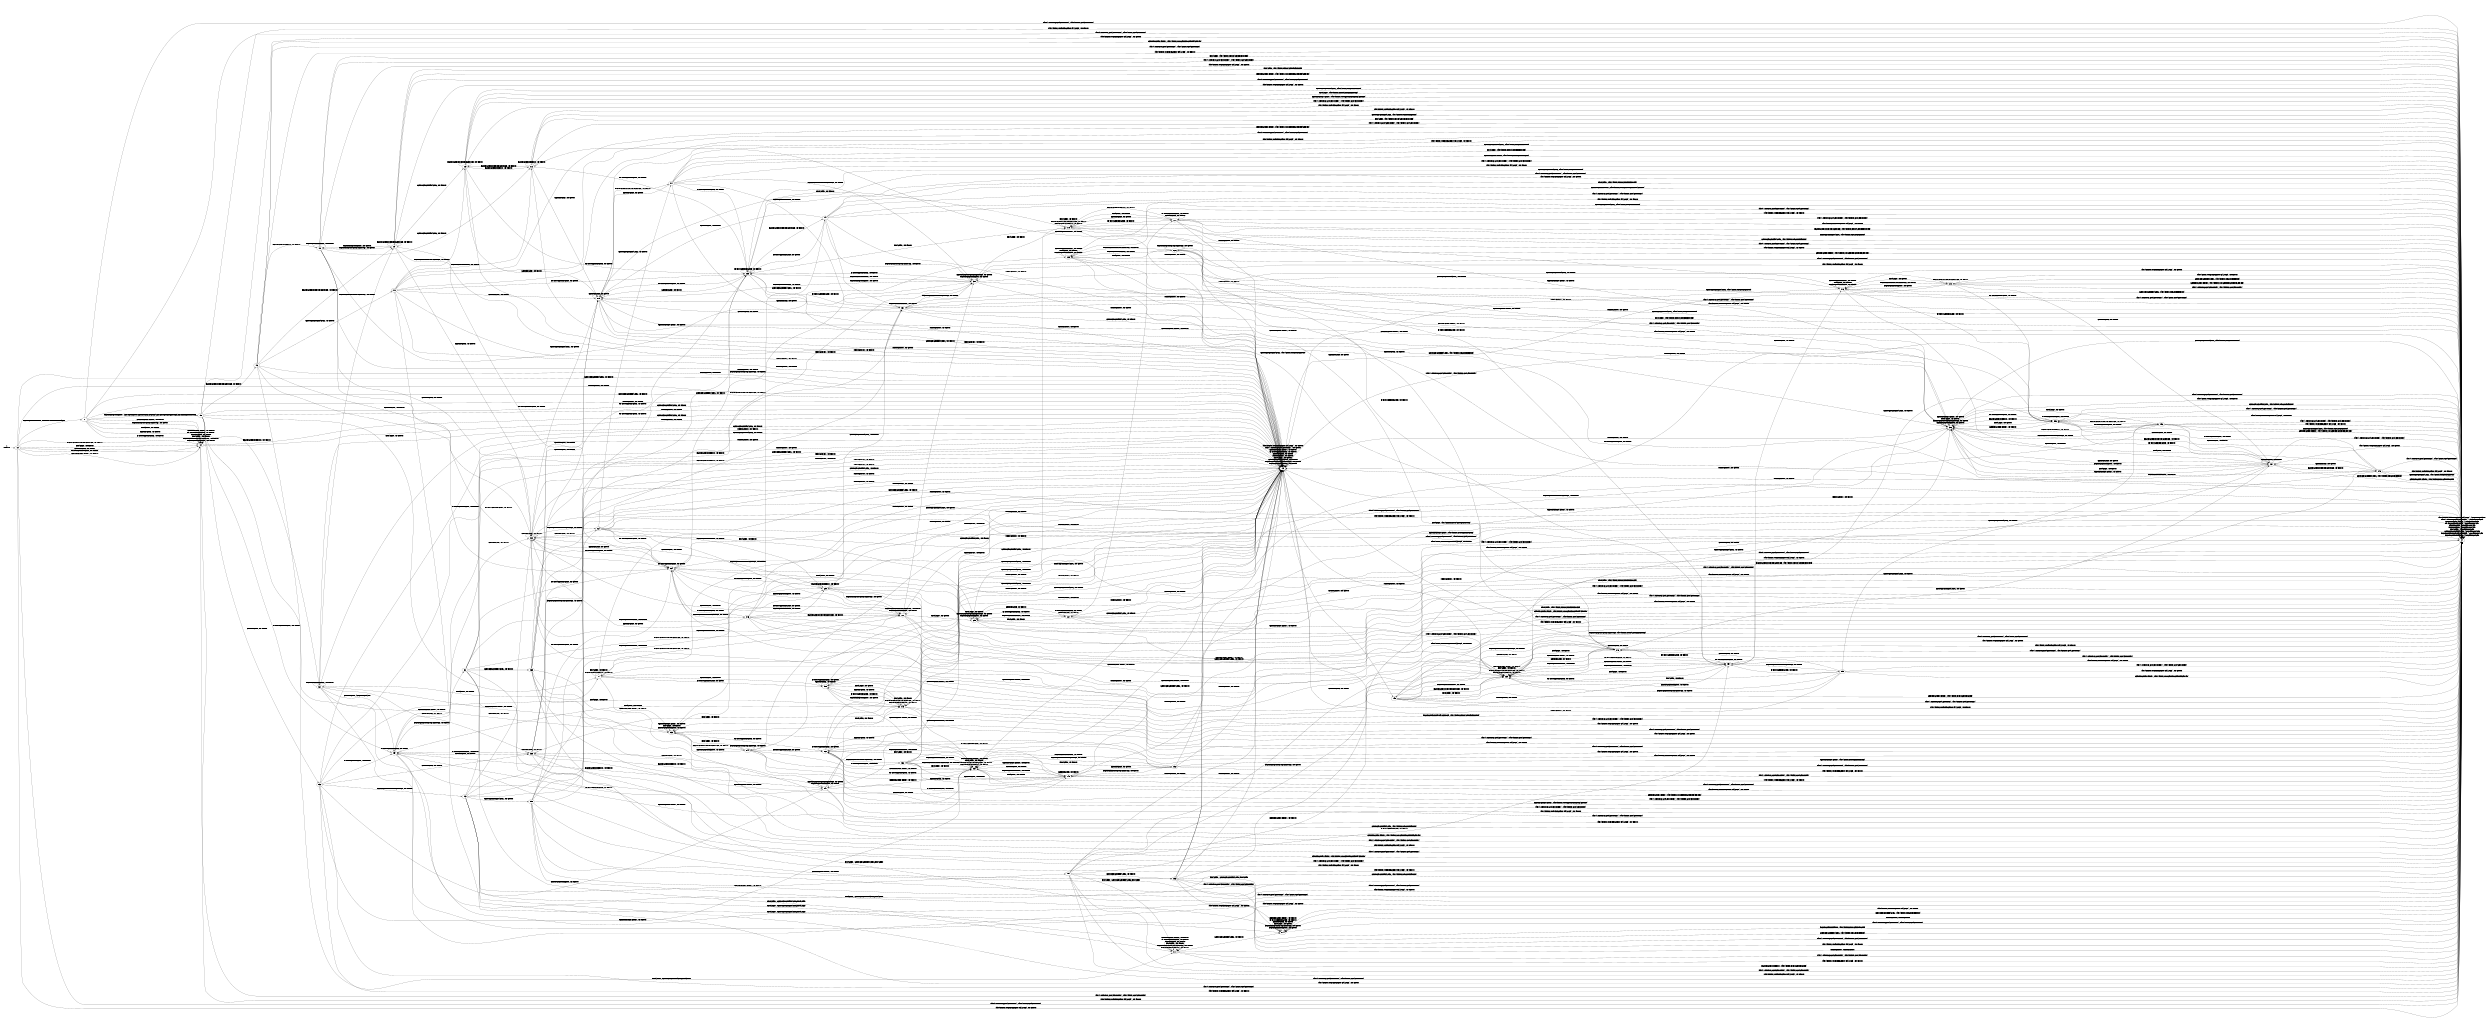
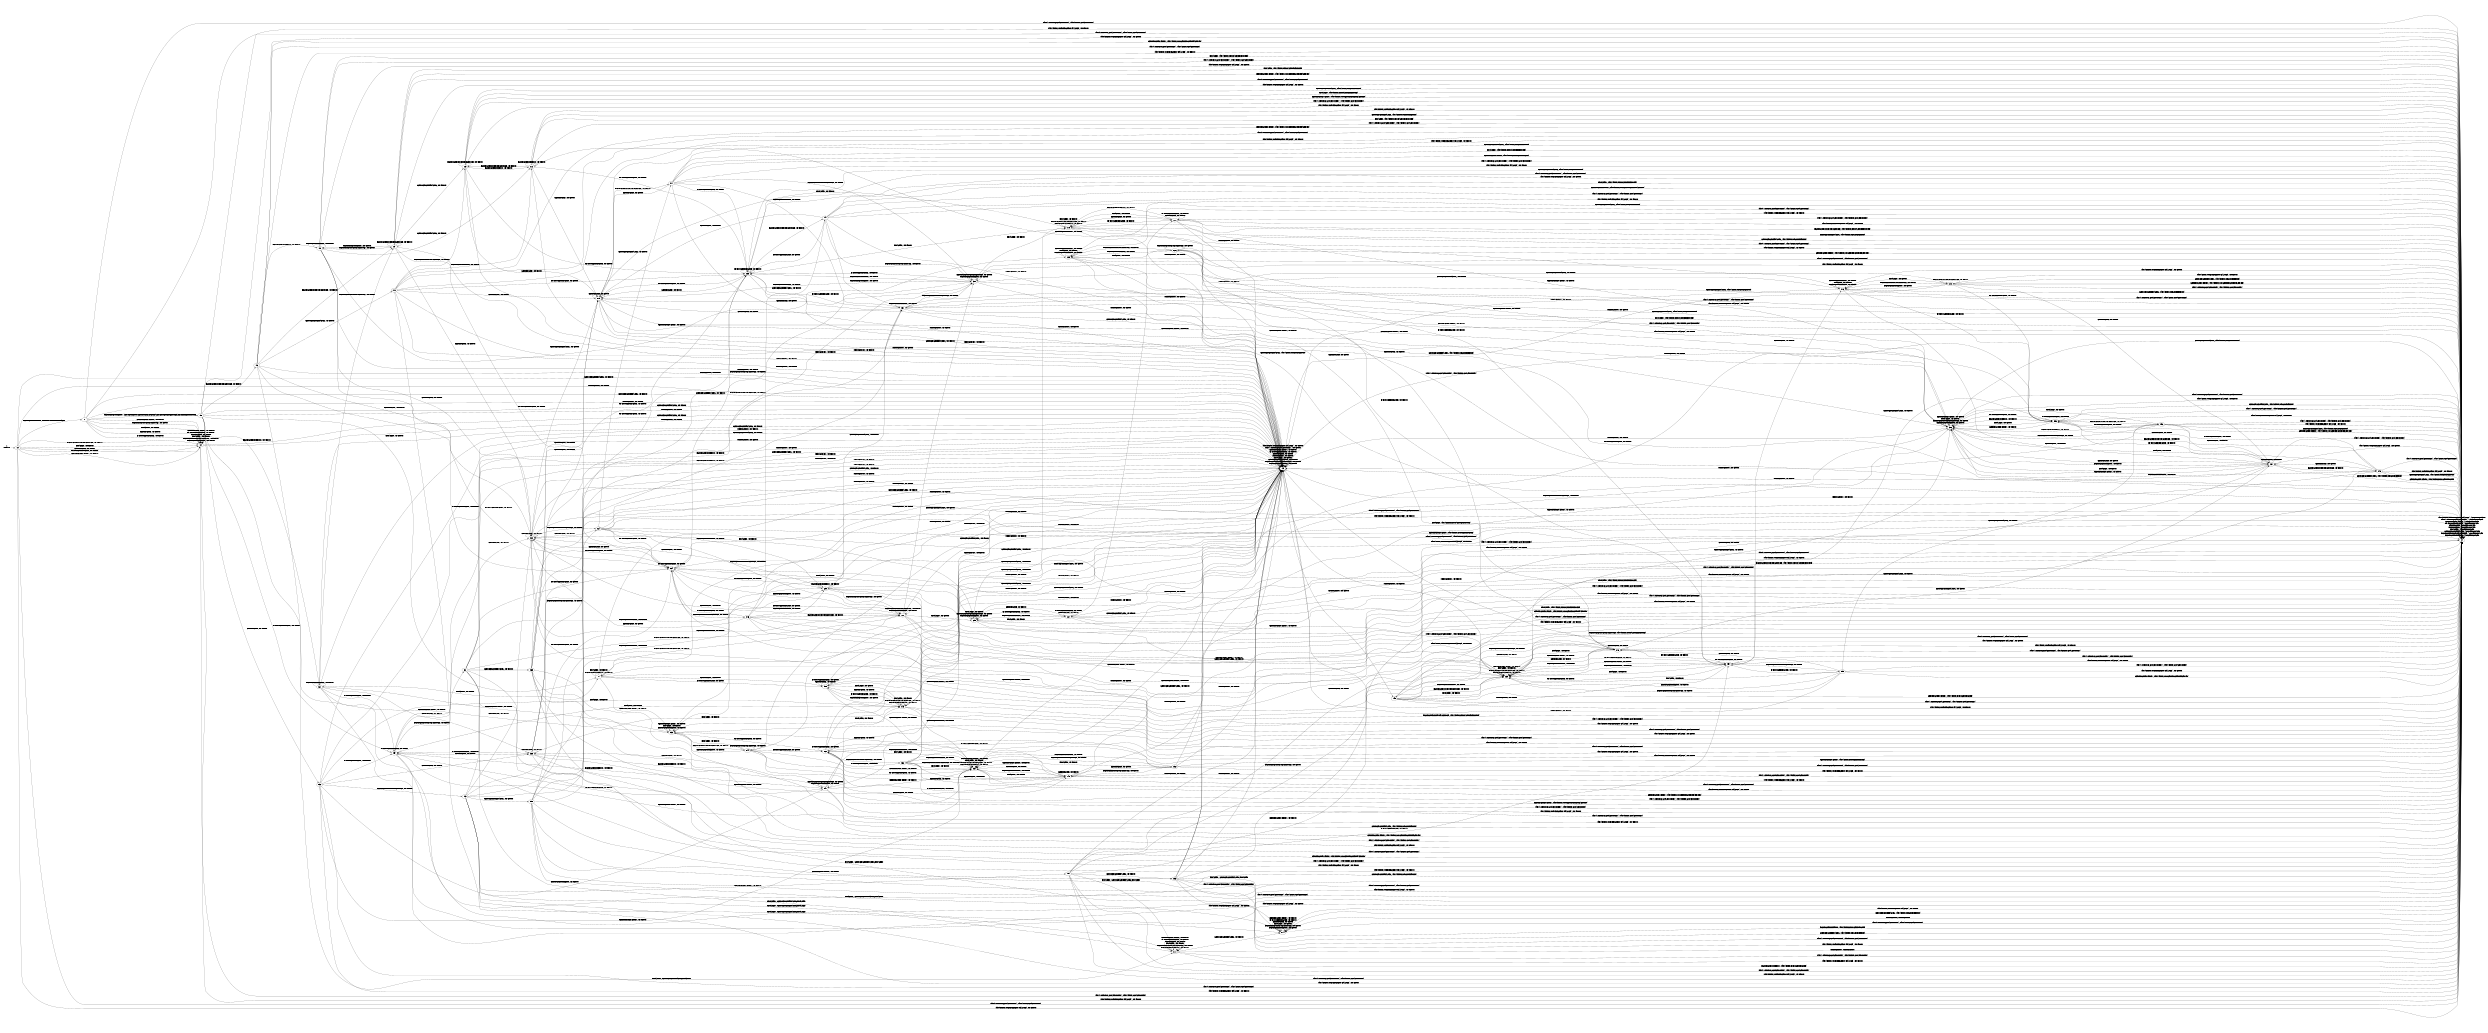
(357, 696) -> (357, 696)
